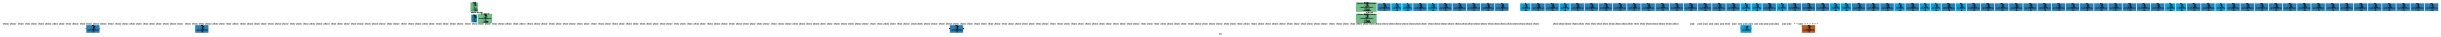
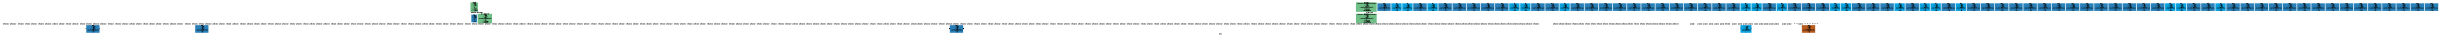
none -> (1514, 7)
